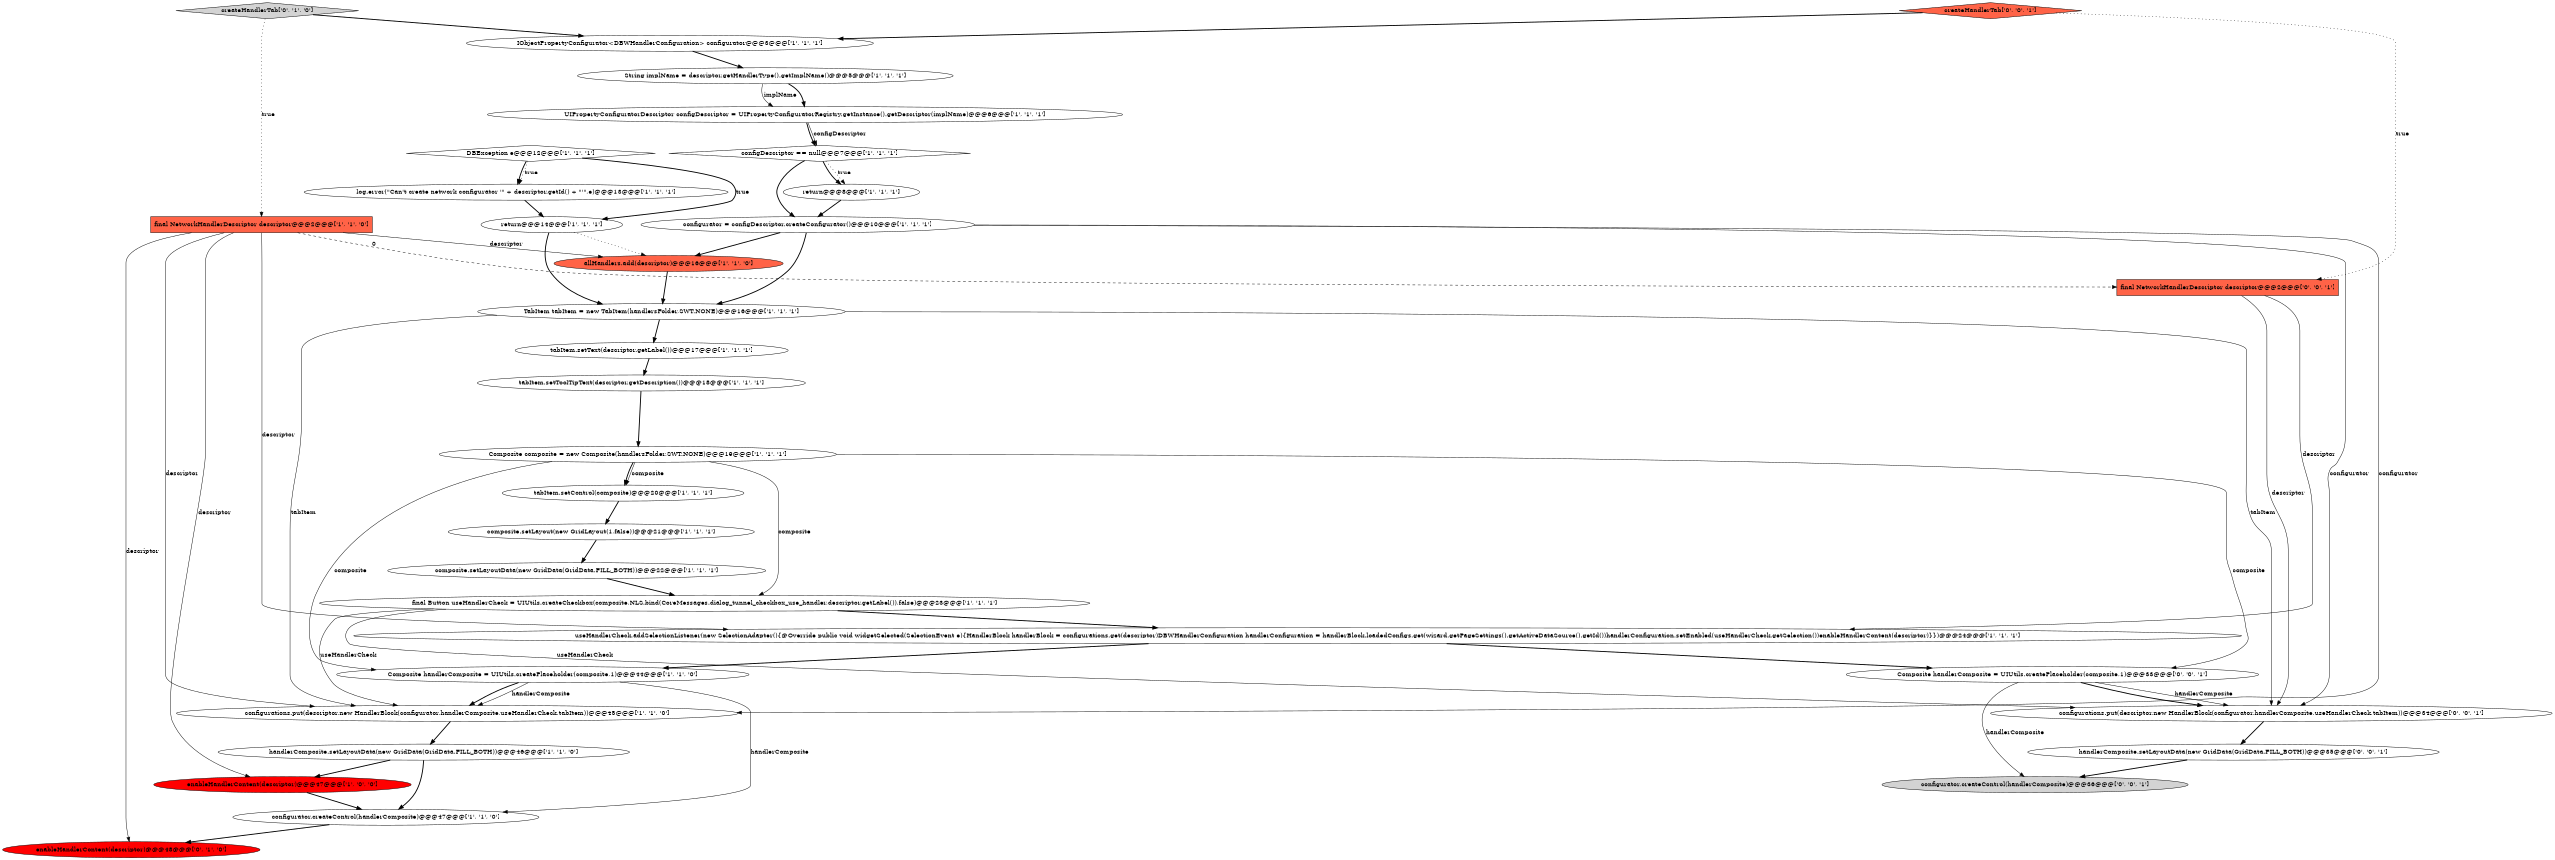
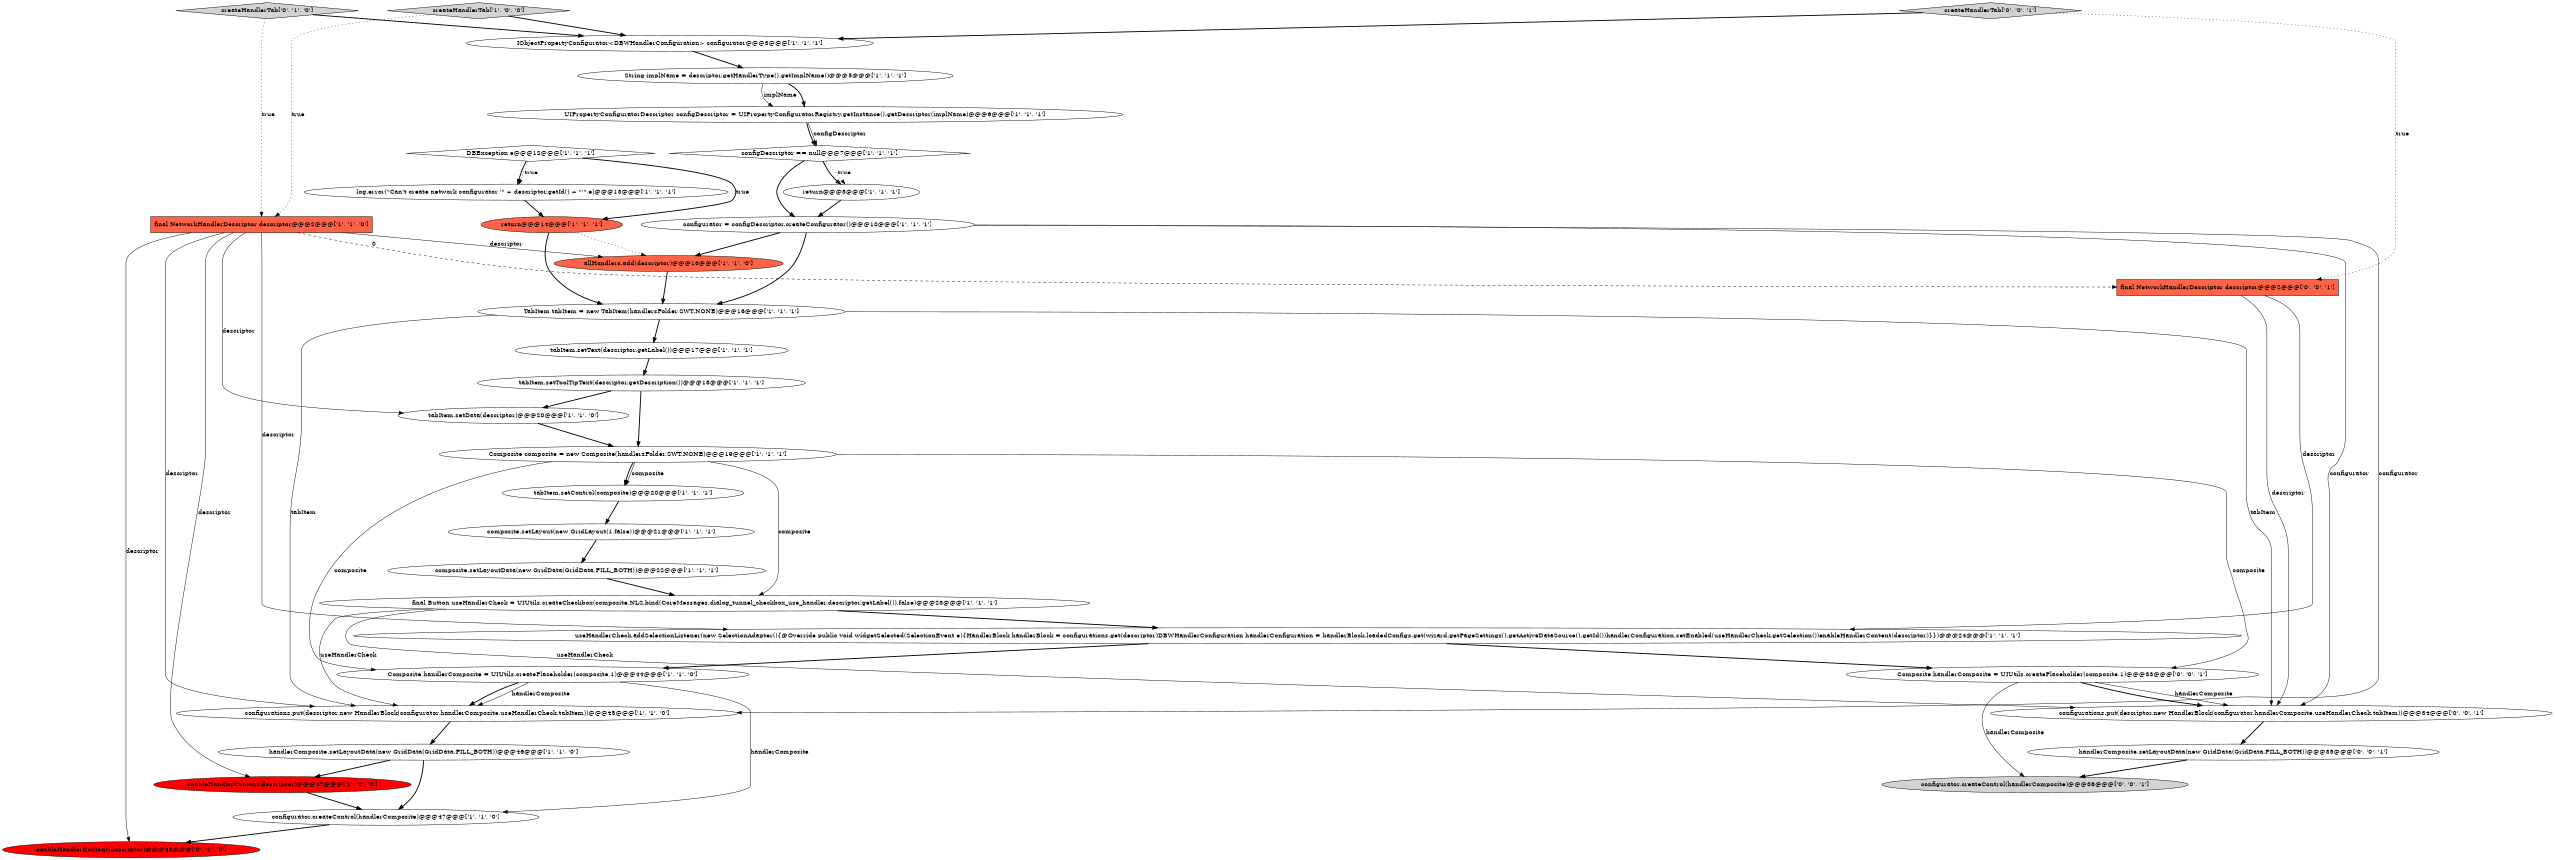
none -> (479, 11)
(1990, 11) -> (1990, 11)
(552, 225) -> (552, 225)
none -> (513, 416)
